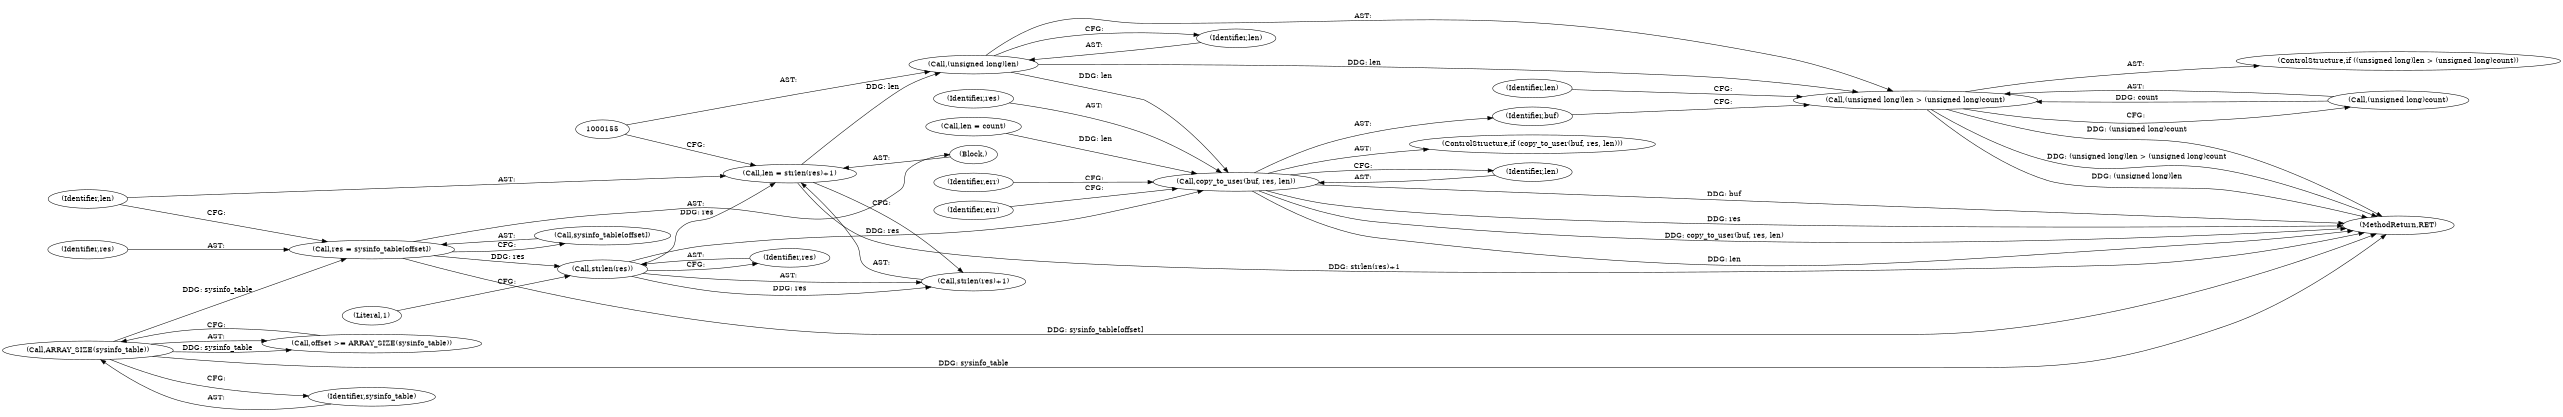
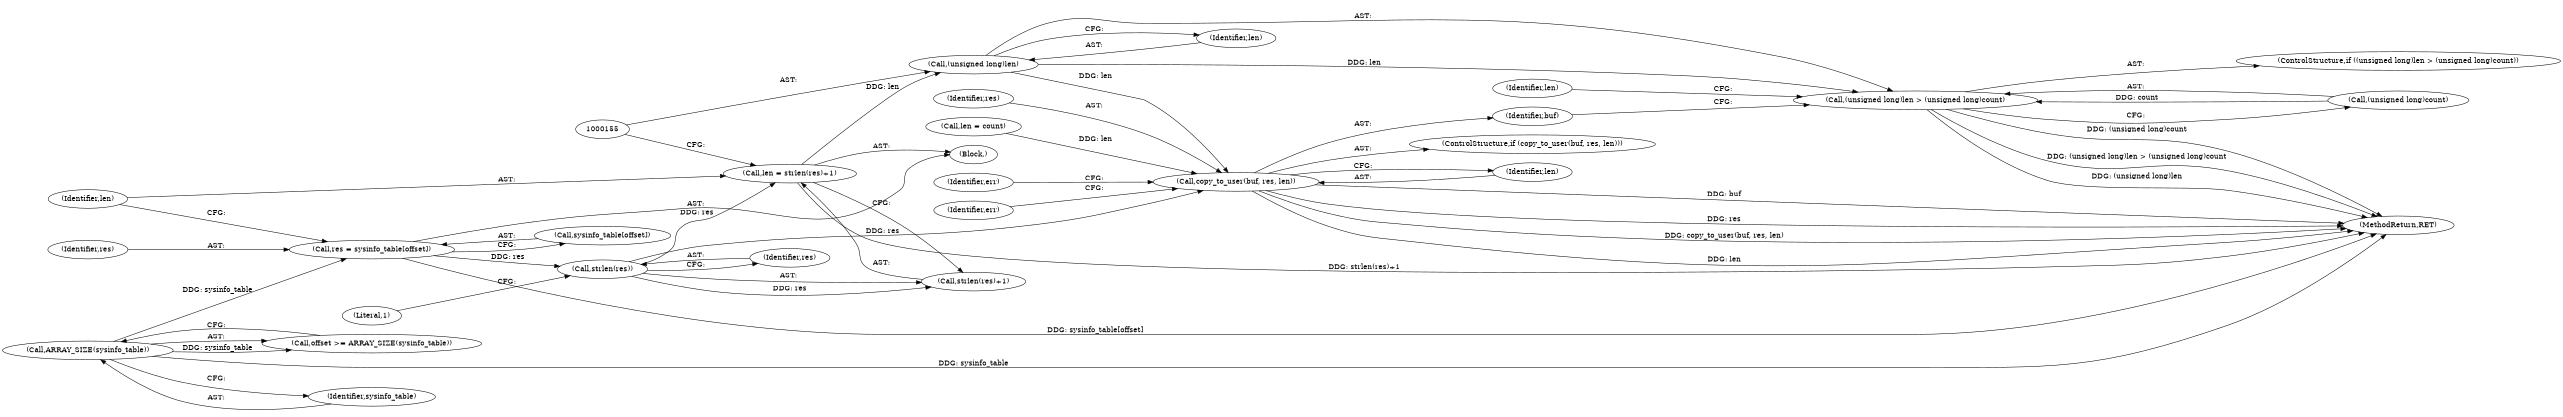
(900, 162) -> (879, 151)
